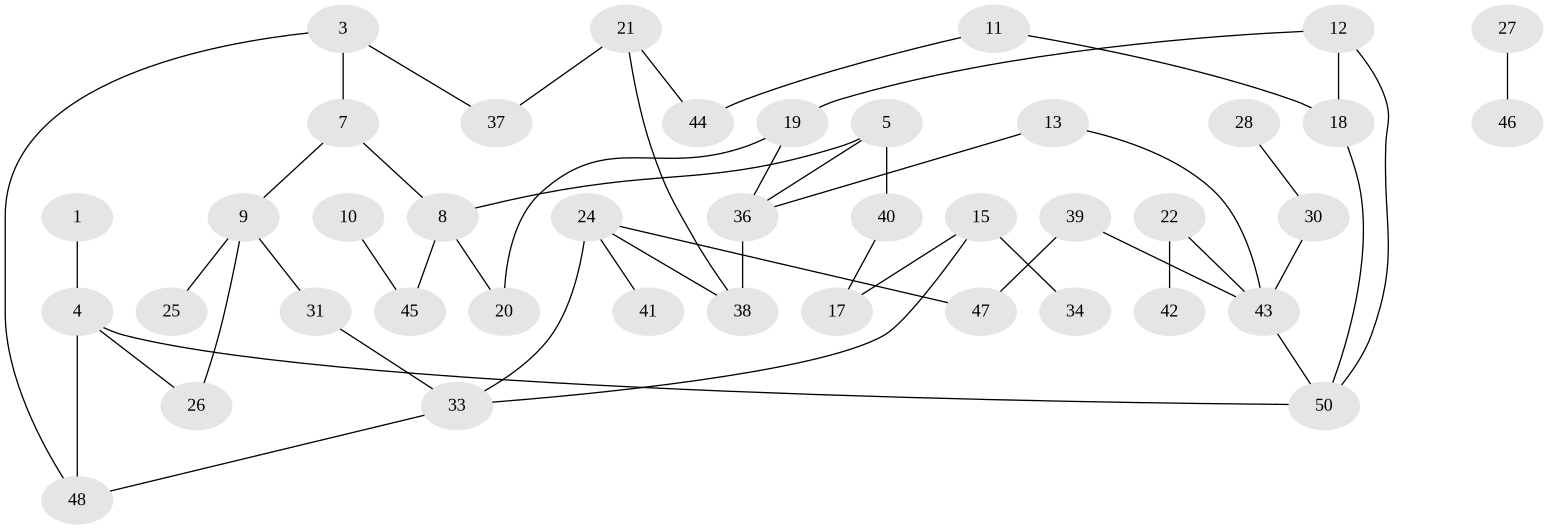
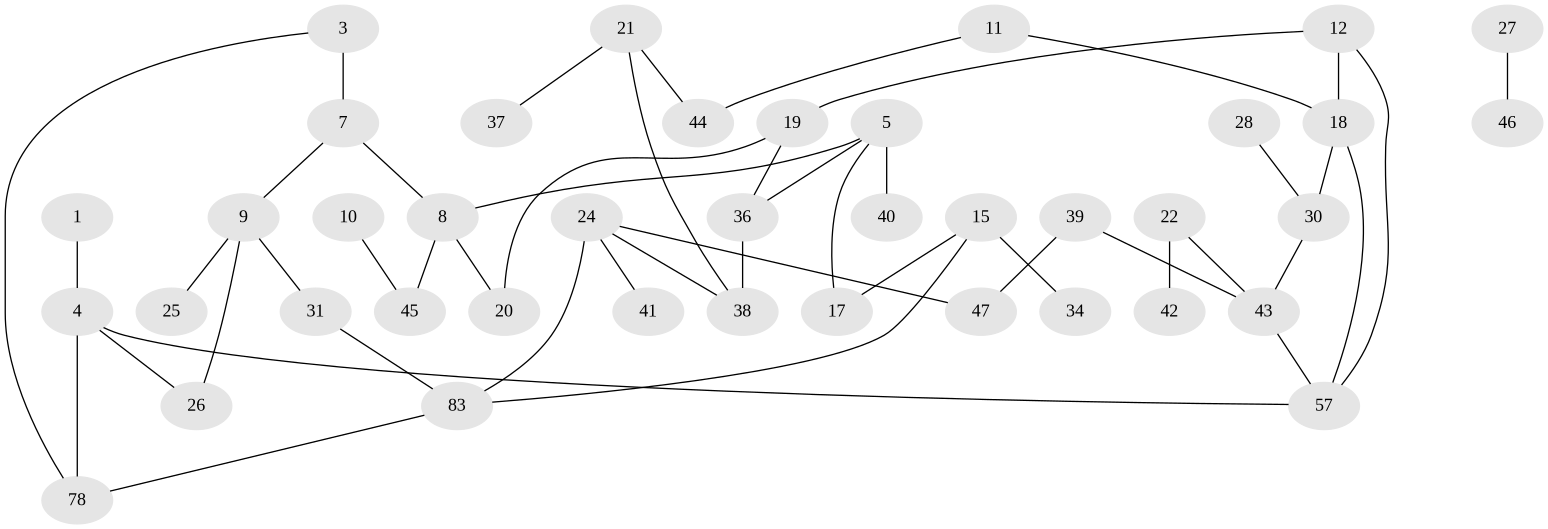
(420, 76) -> none
(1053, 123) -> none
none -> (1326, 170)
(862, 265) -> (835, 212)
(457, 406) -> (457, 406)
(1324, 406) -> (1324, 406)
(77, 500) -> (77, 500)
